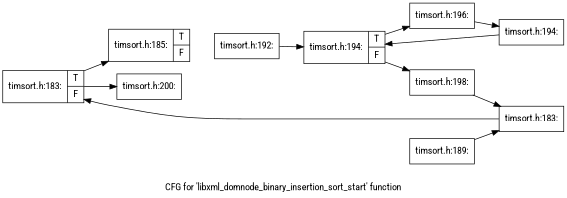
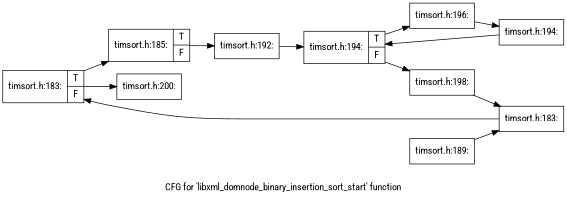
none -> (199, 46)
